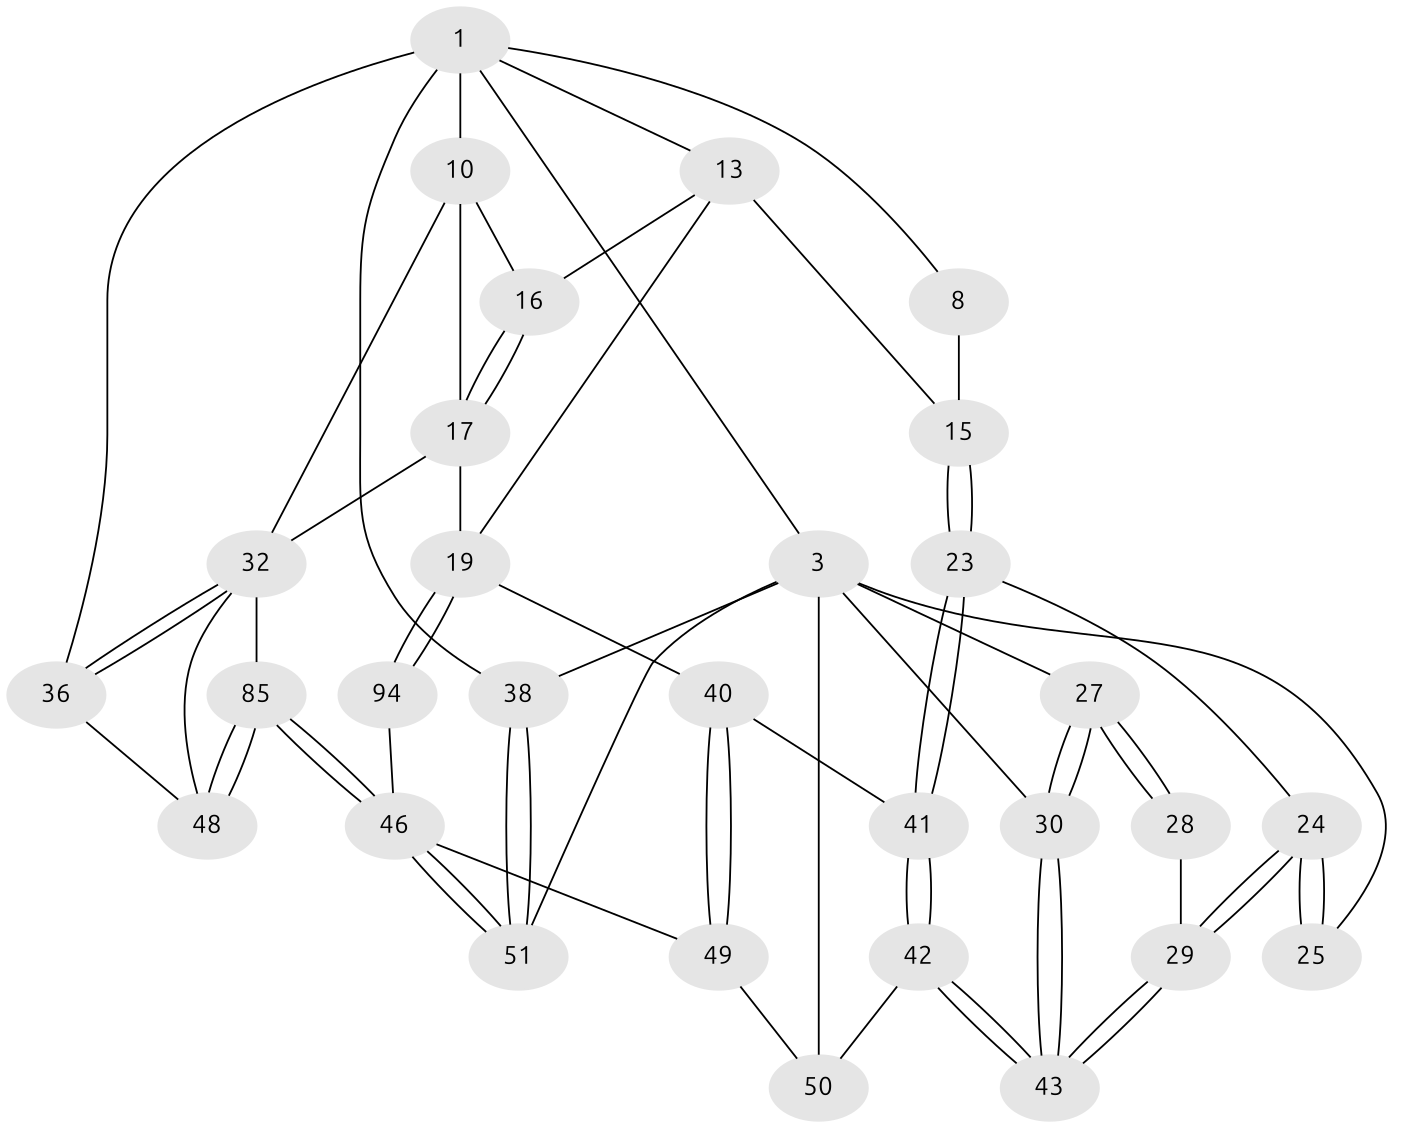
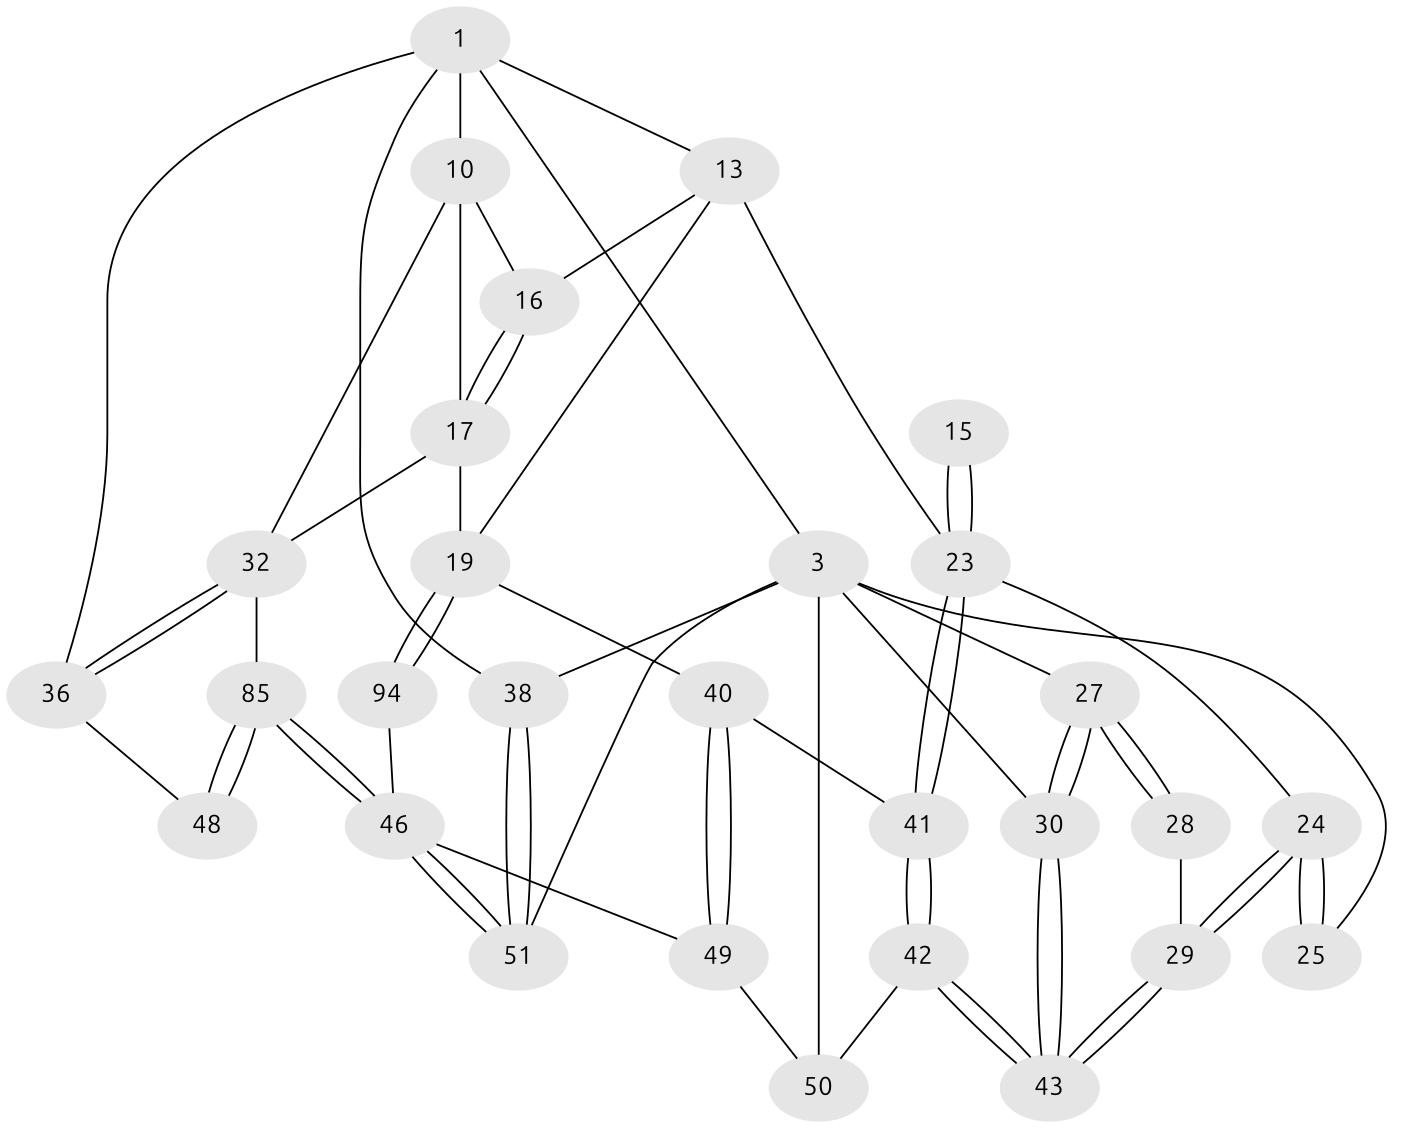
(844, 302) -> (836, 372)
(959, 302) -> none
(186, 688) -> none
